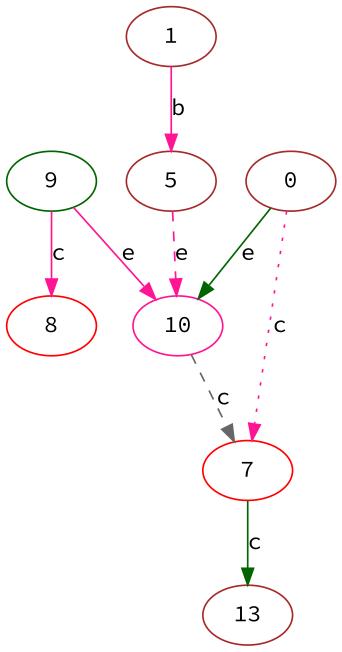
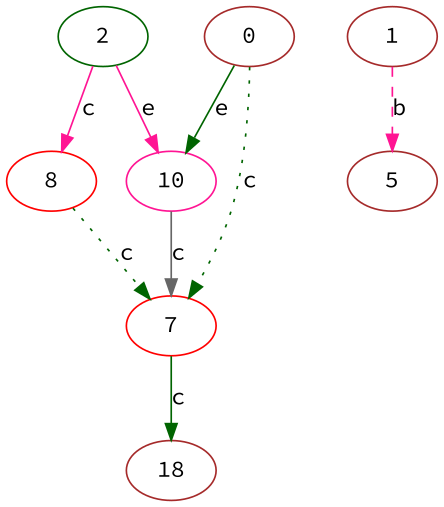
(171, 101) -> (392, 101)
(52, 181) -> (103, 37)
(174, 245) -> none
none -> (106, 247)
(271, 317) -> (239, 179)
(209, 391) -> (171, 245)
(248, 615) -> (171, 470)
